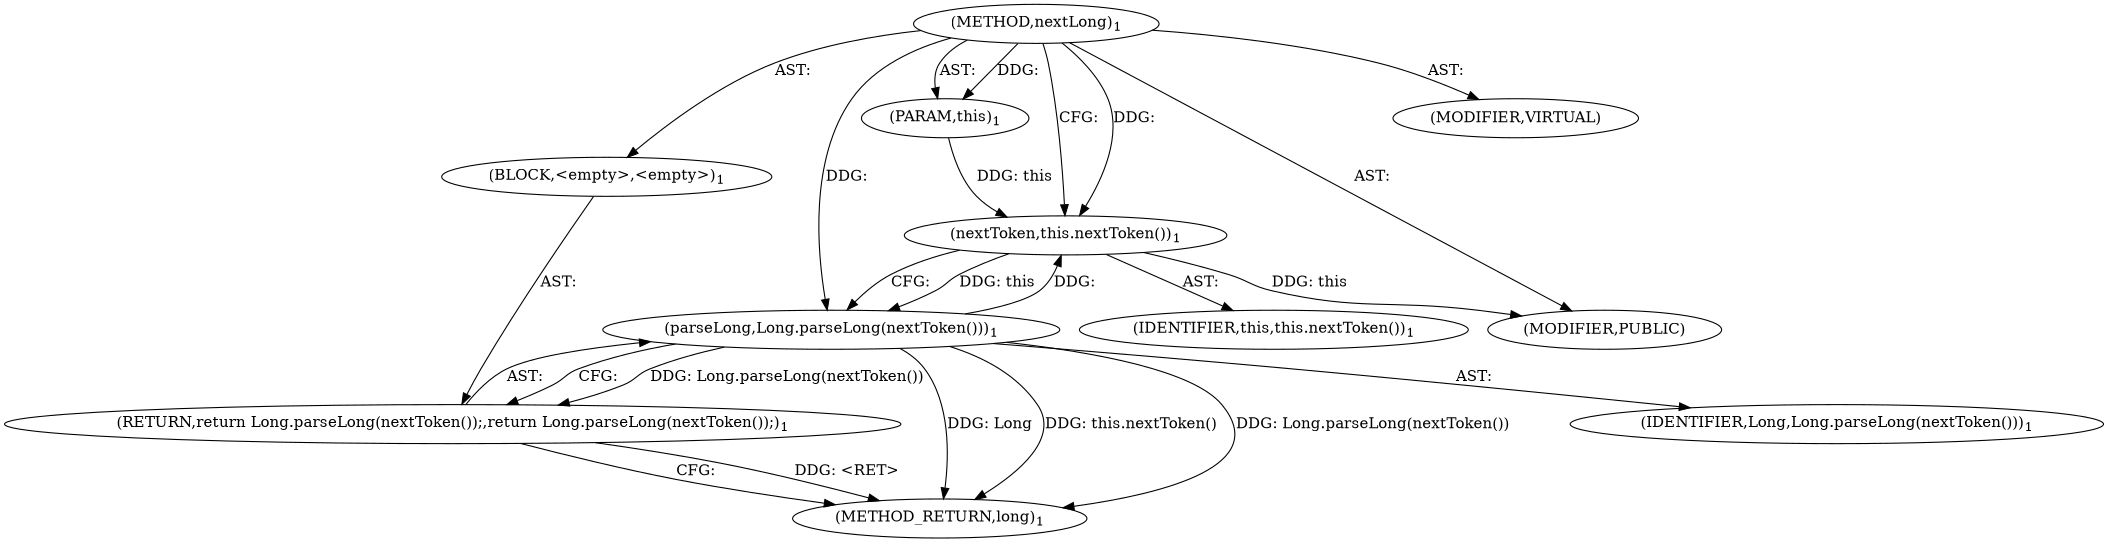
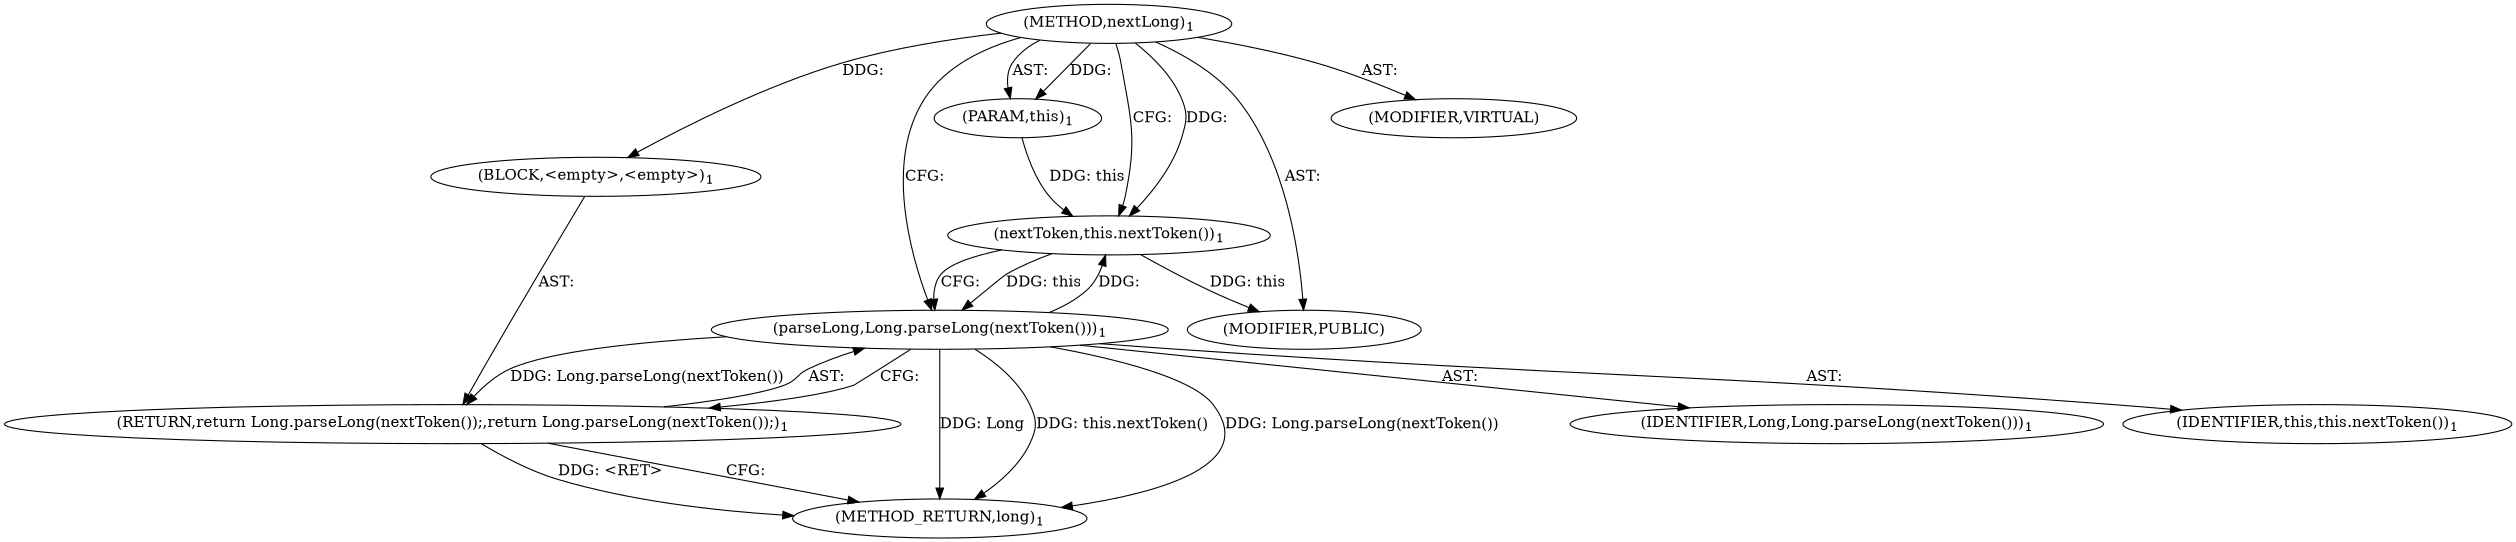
(795, 71) -> (865, 71)
(849, 177) -> (927, 177)
(1164, 280) -> (1635, 375)
